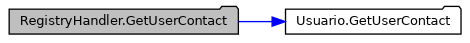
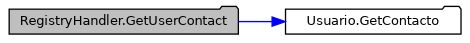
(373, 22) -> (373, 22)
